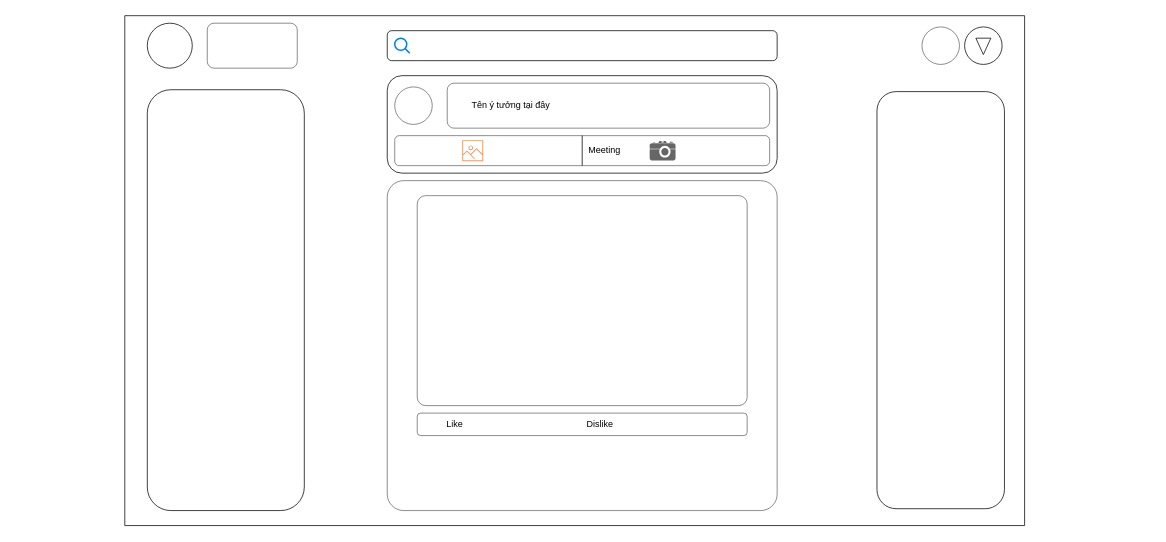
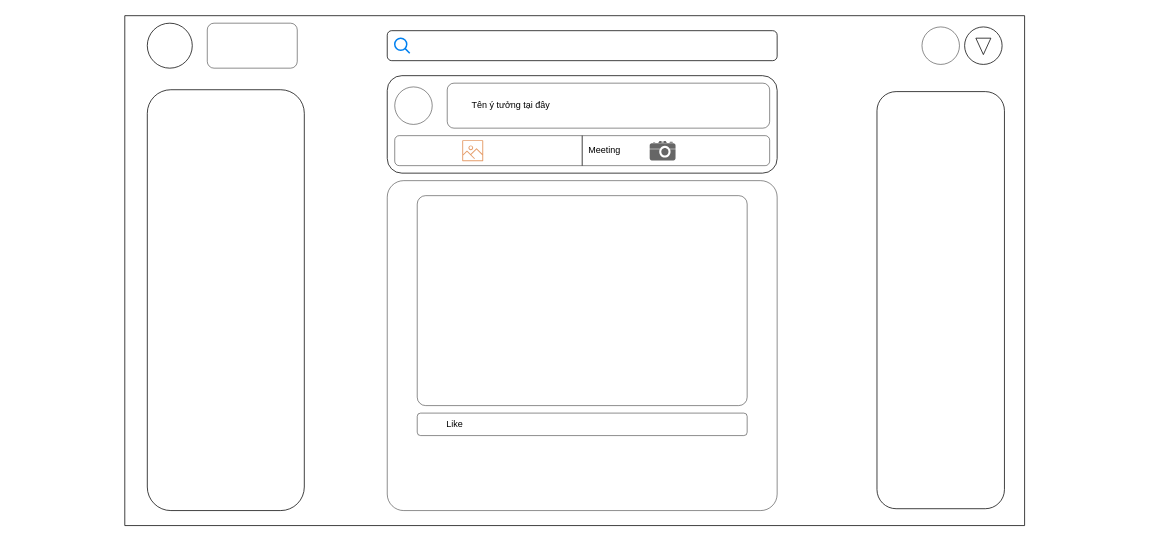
(600, 424) -> none
